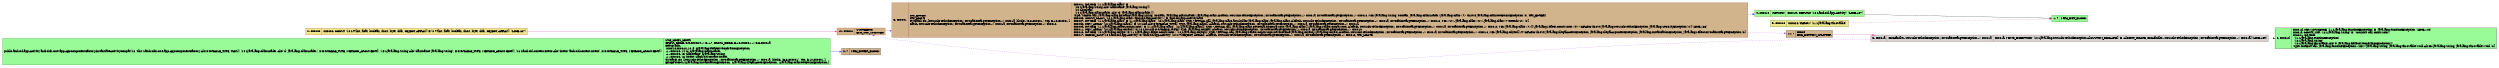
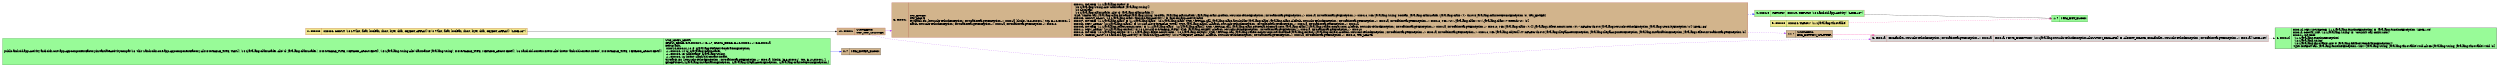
(1101, 5) -> (1102, 5)
(681, 31) -> (681, 31)
(1801, 32) -> (1805, 32)
(870, 33) -> (870, 33)
(1372, 60) -> (1370, 60)
